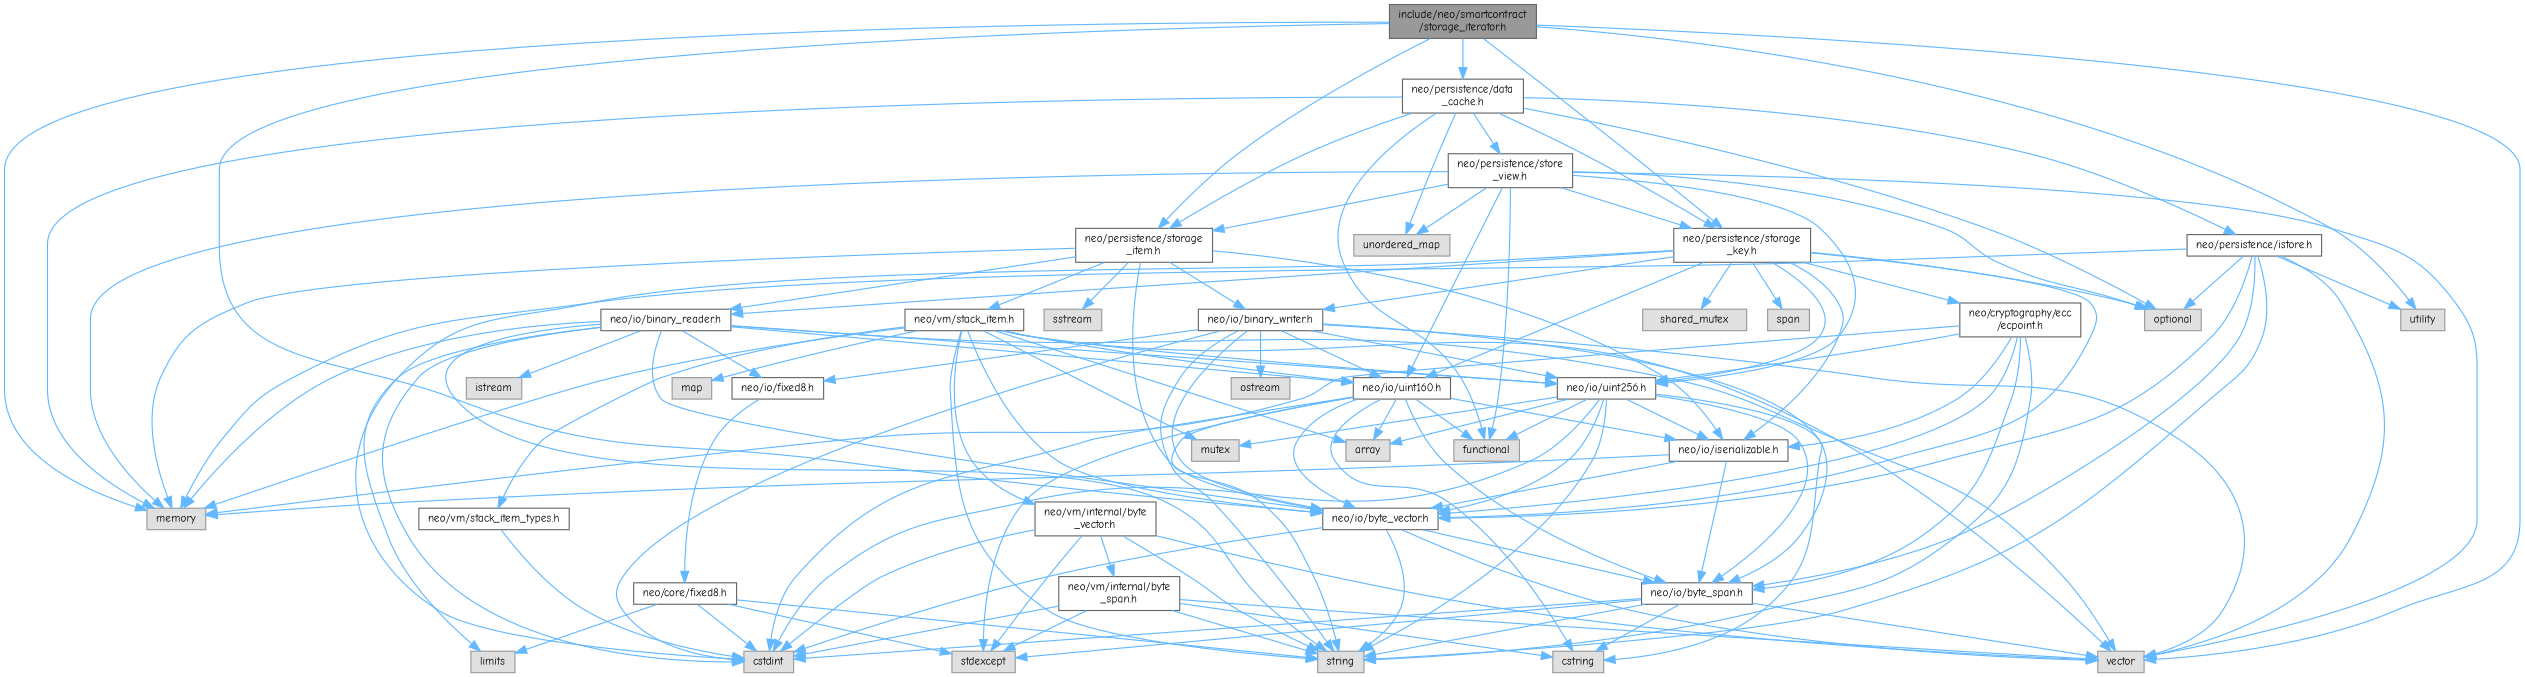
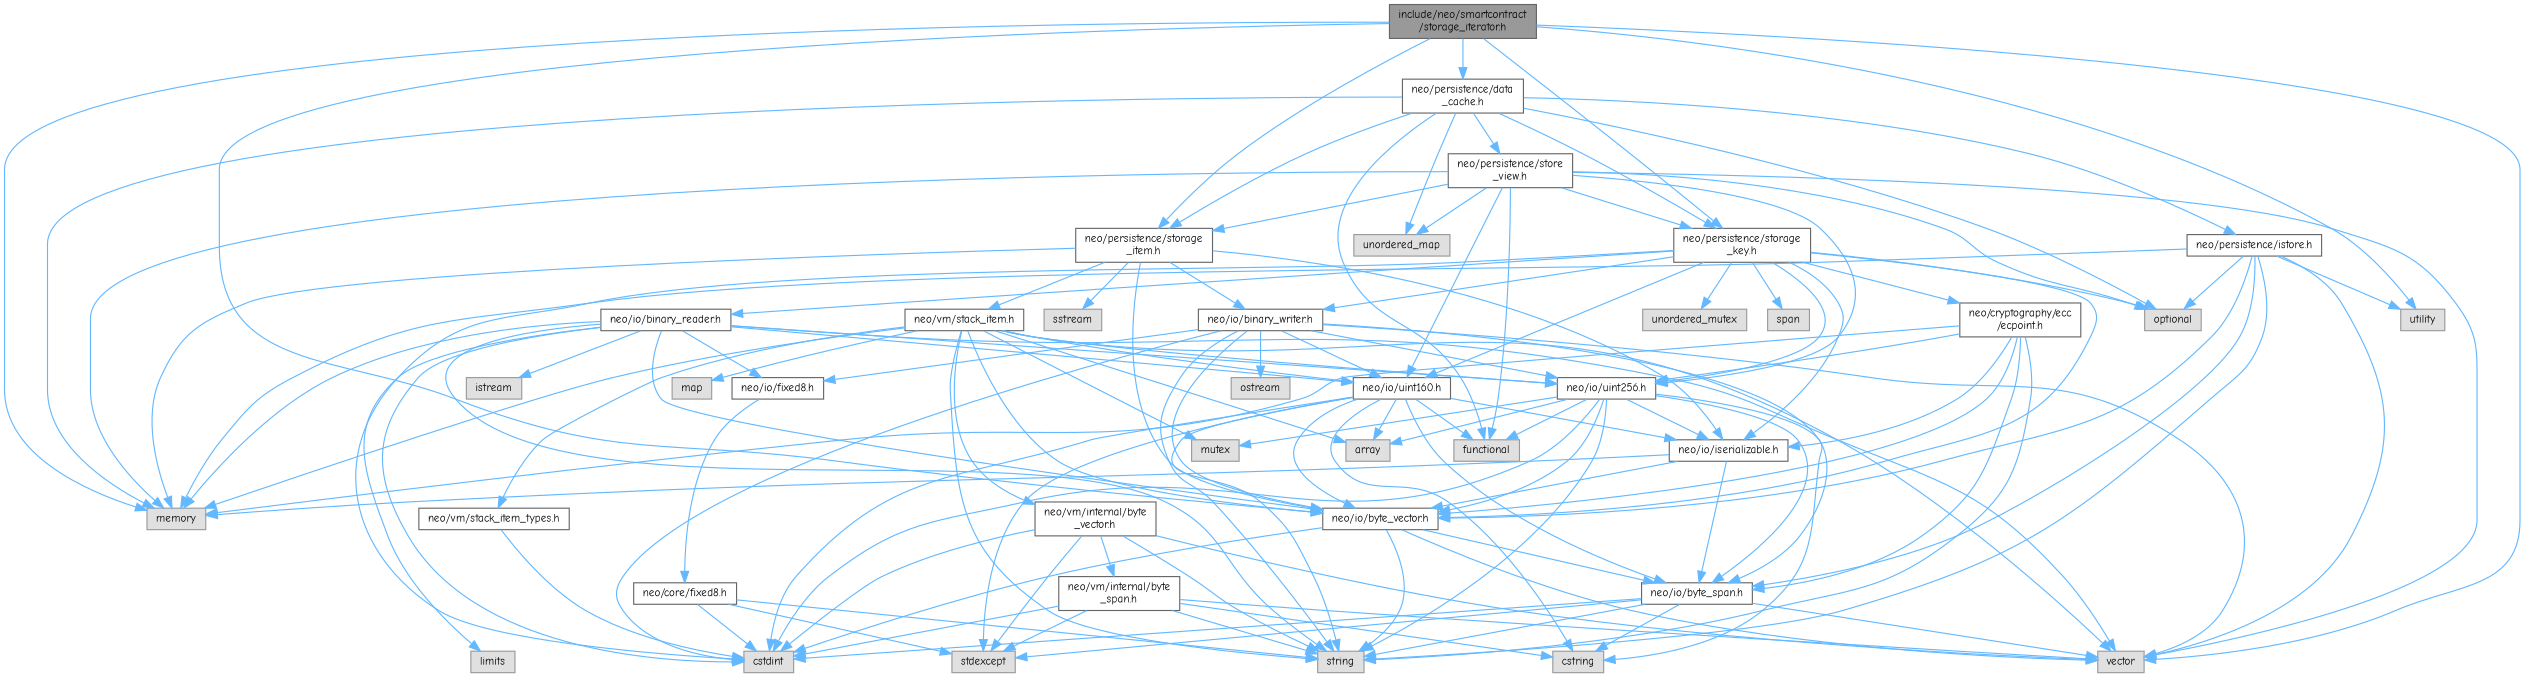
(867, 288) -> none
(1695, 320) -> (1695, 320)
(592, 627) -> none
